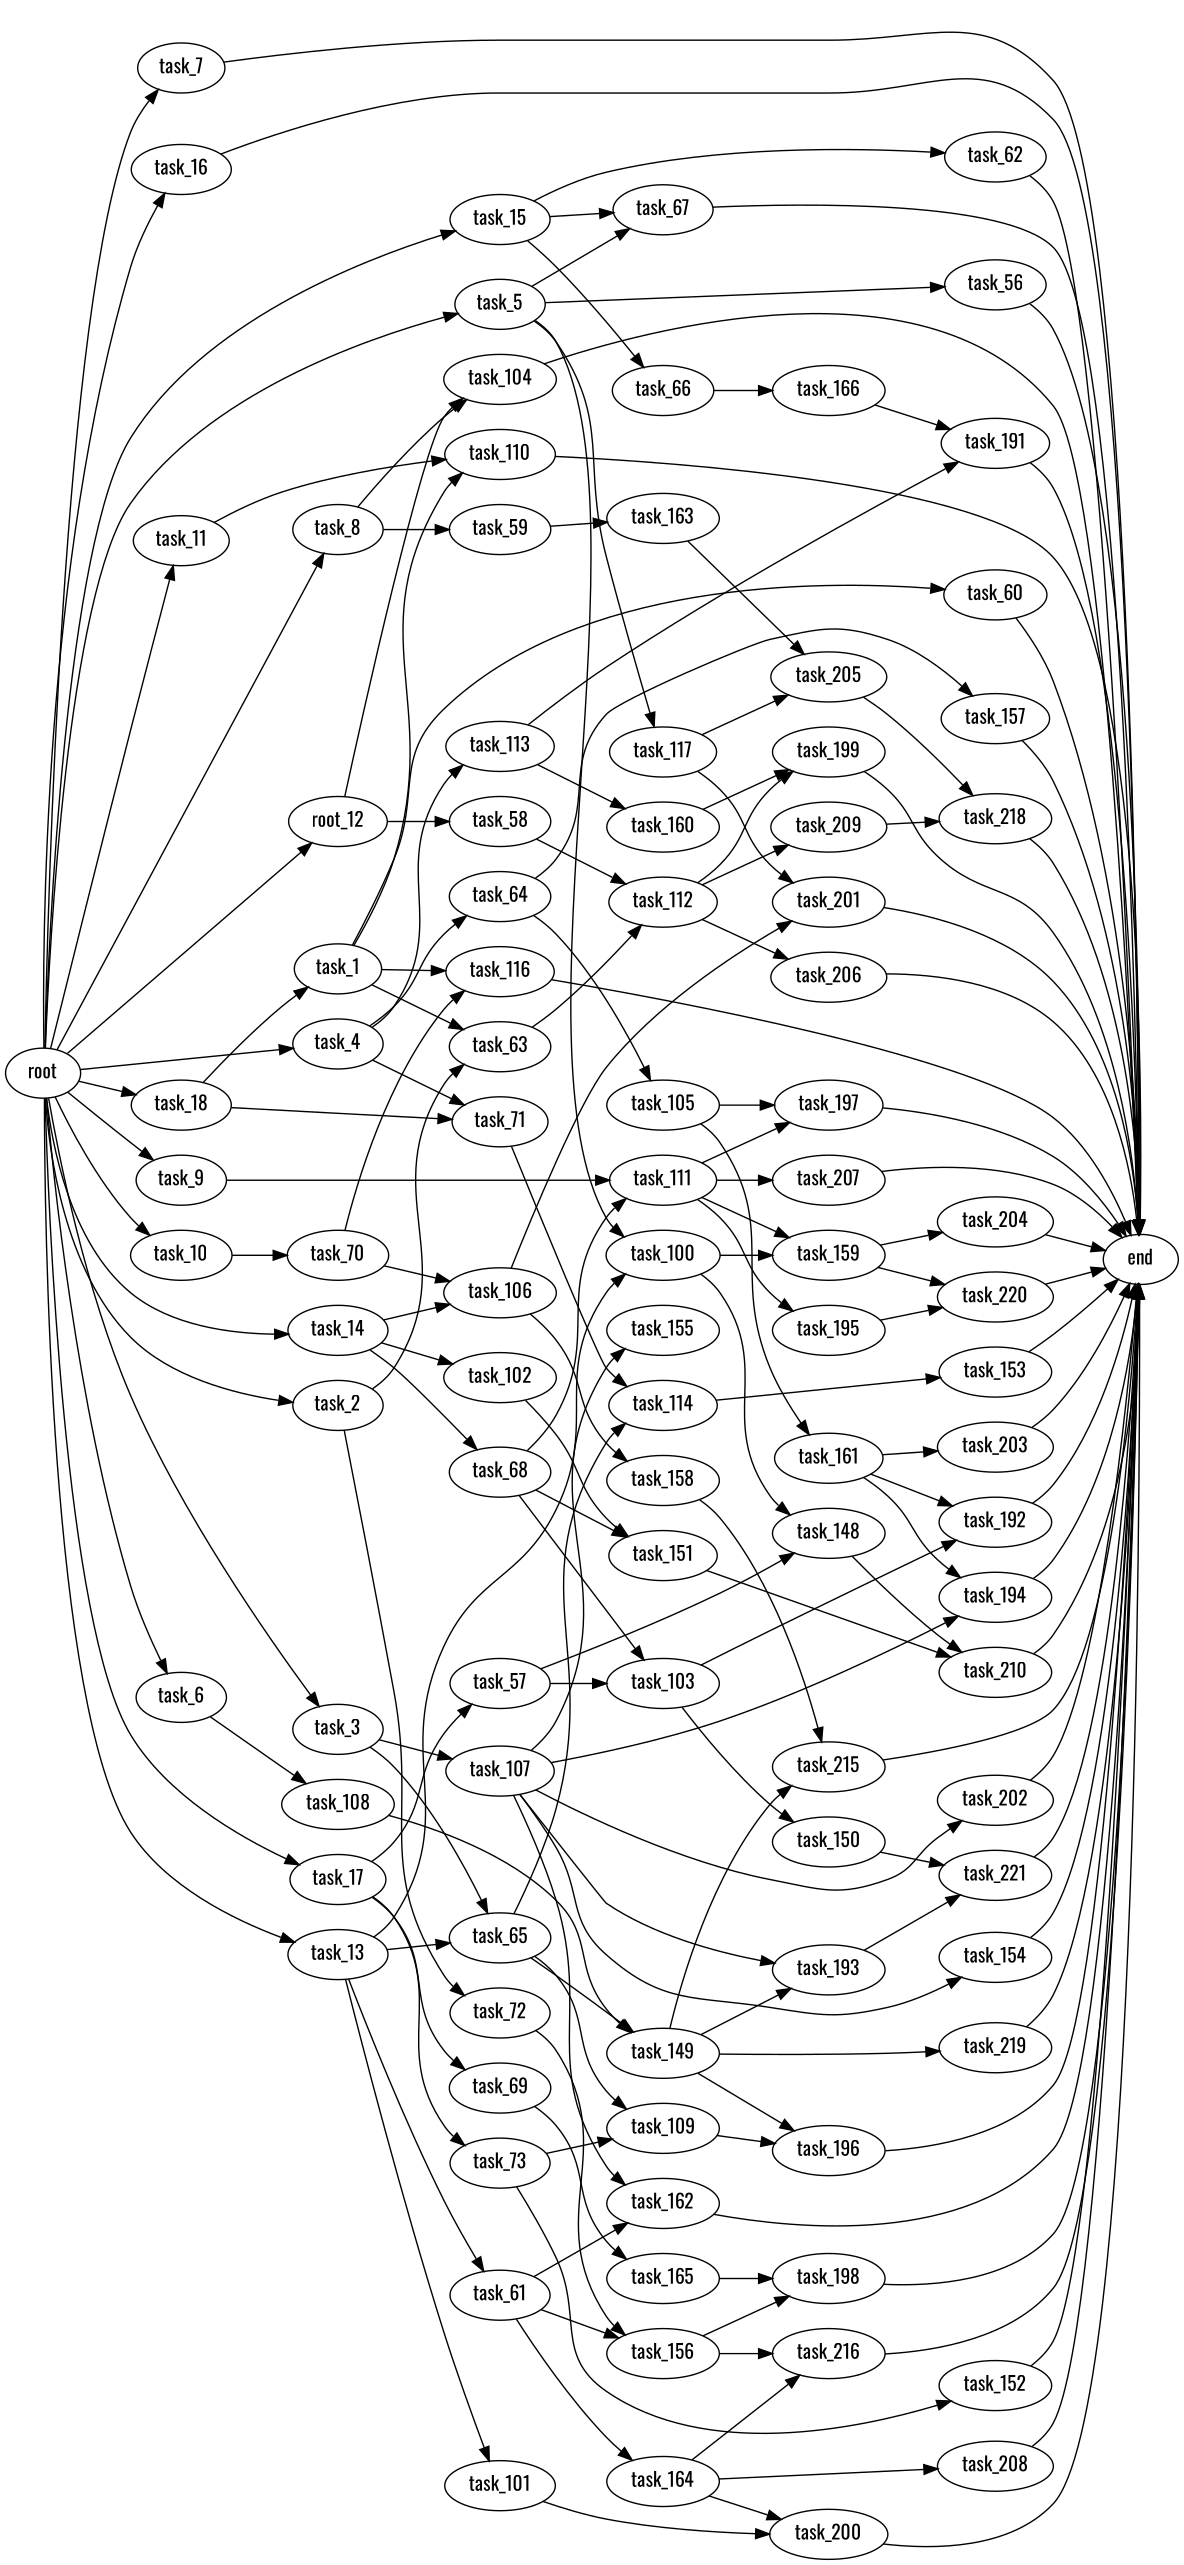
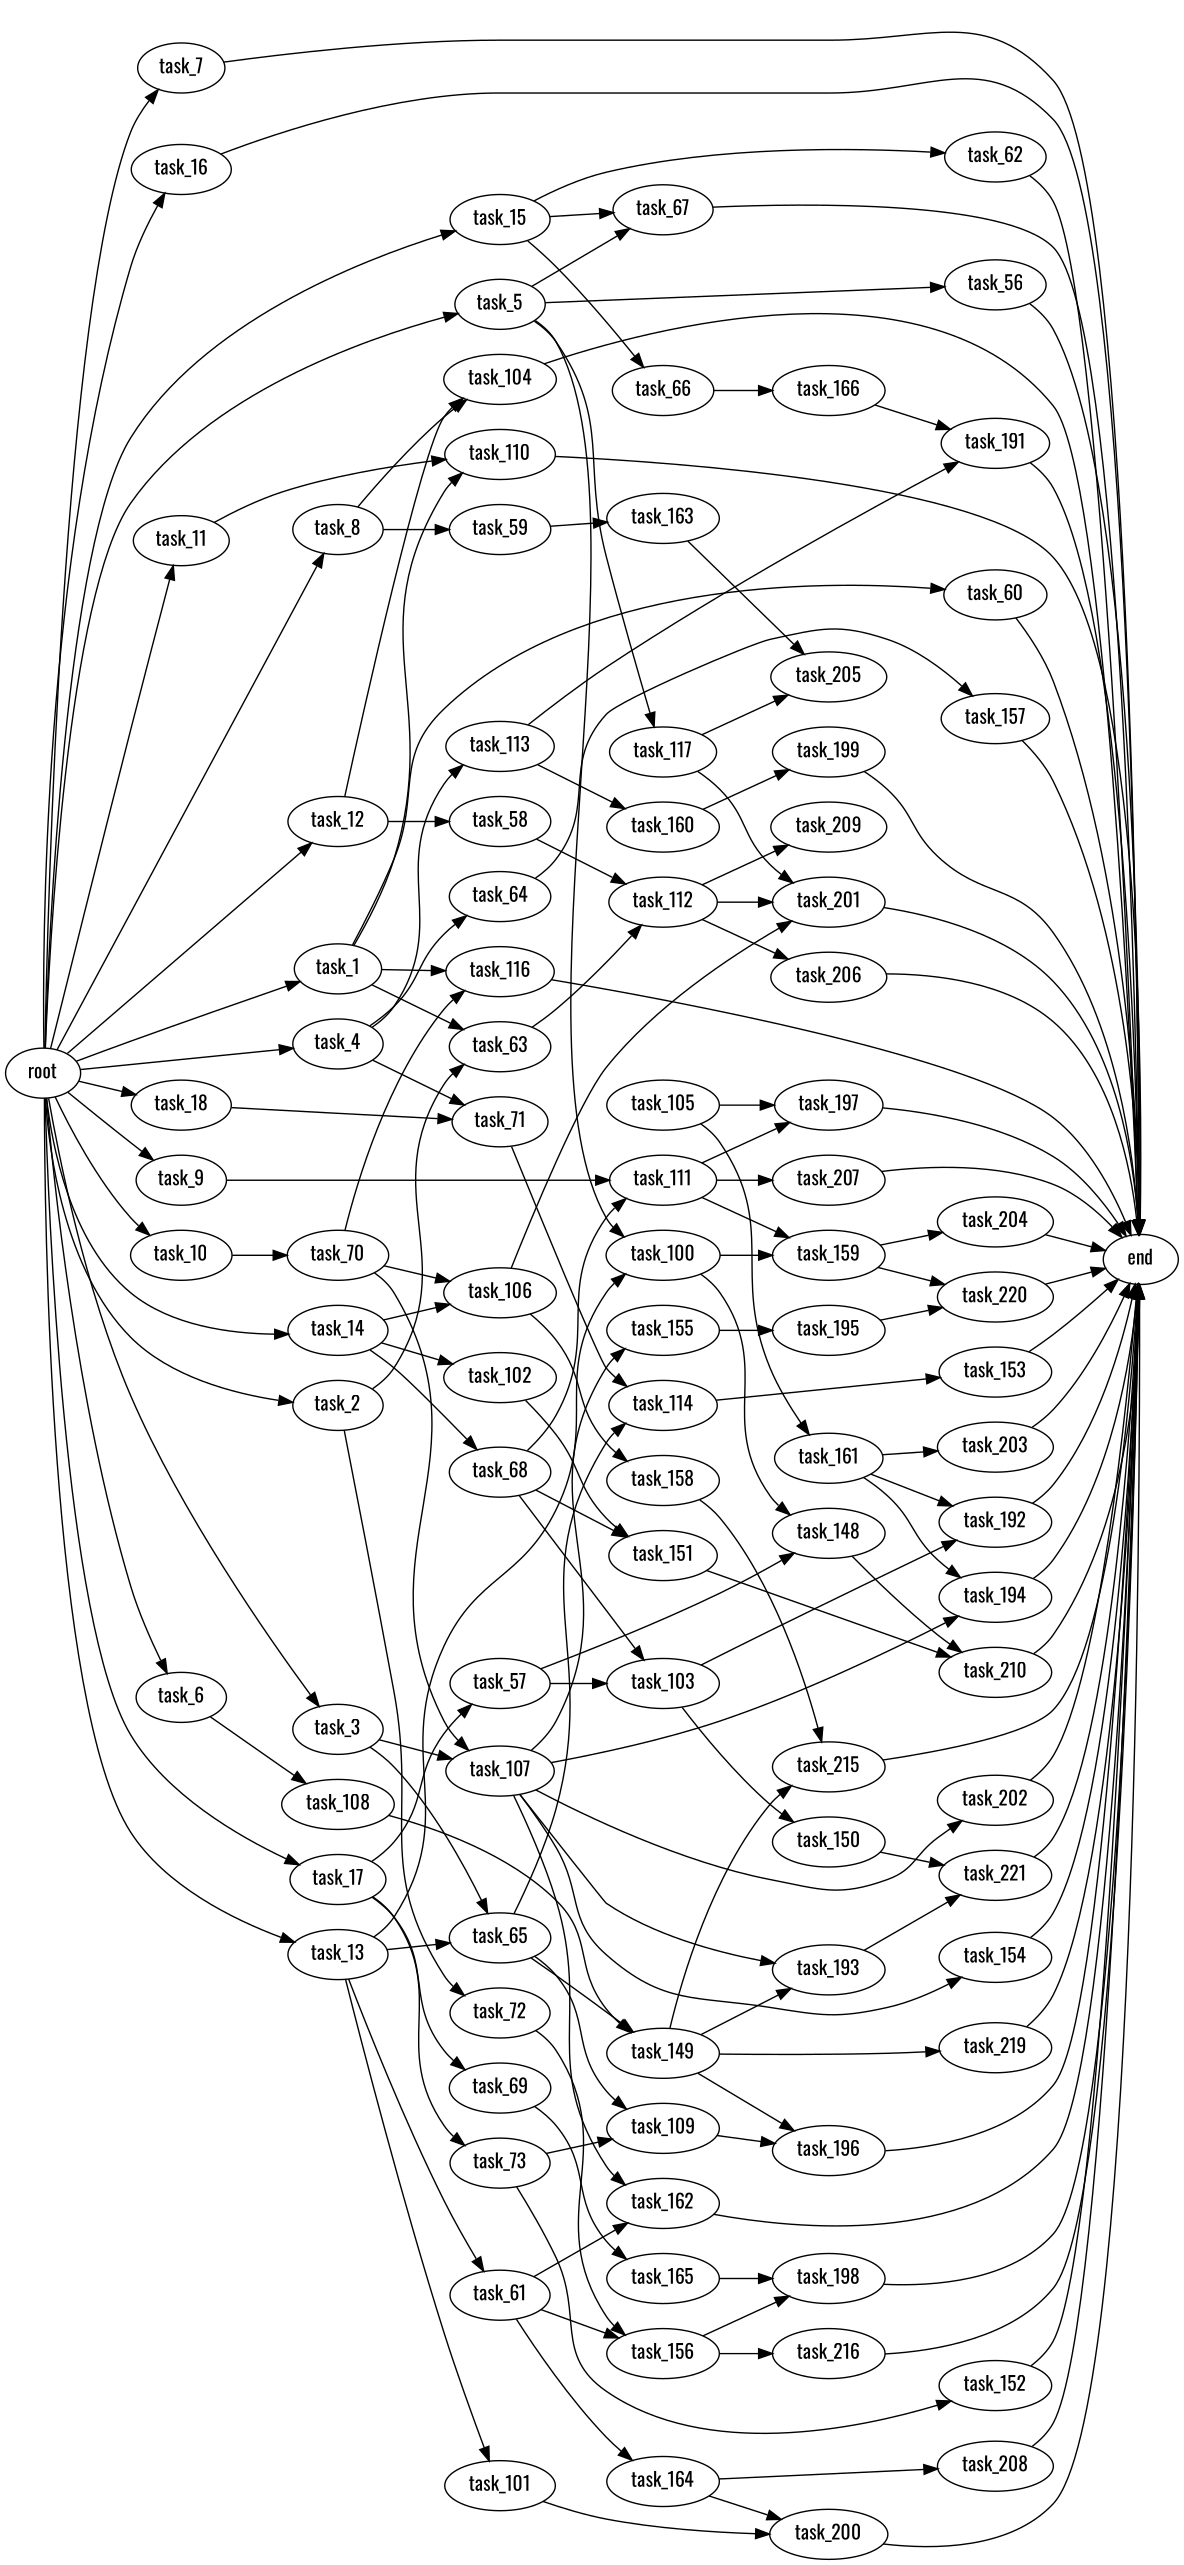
(995, 819) -> none
(338, 822) -> (338, 822)
(739, 839) -> (738, 902)
(605, 998) -> none
(248, 1037) -> (181, 1023)
(741, 1246) -> (748, 1330)
none -> (423, 1504)
(740, 2422) -> none
